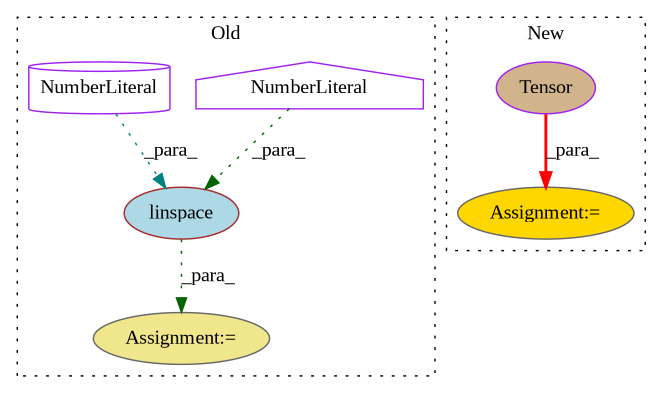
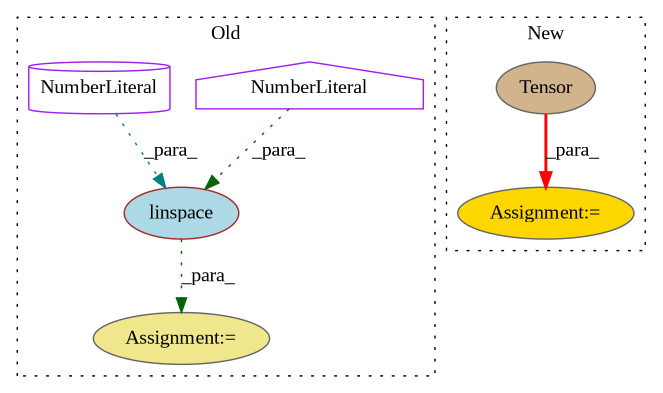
(546, 88) -> (546, 88)
